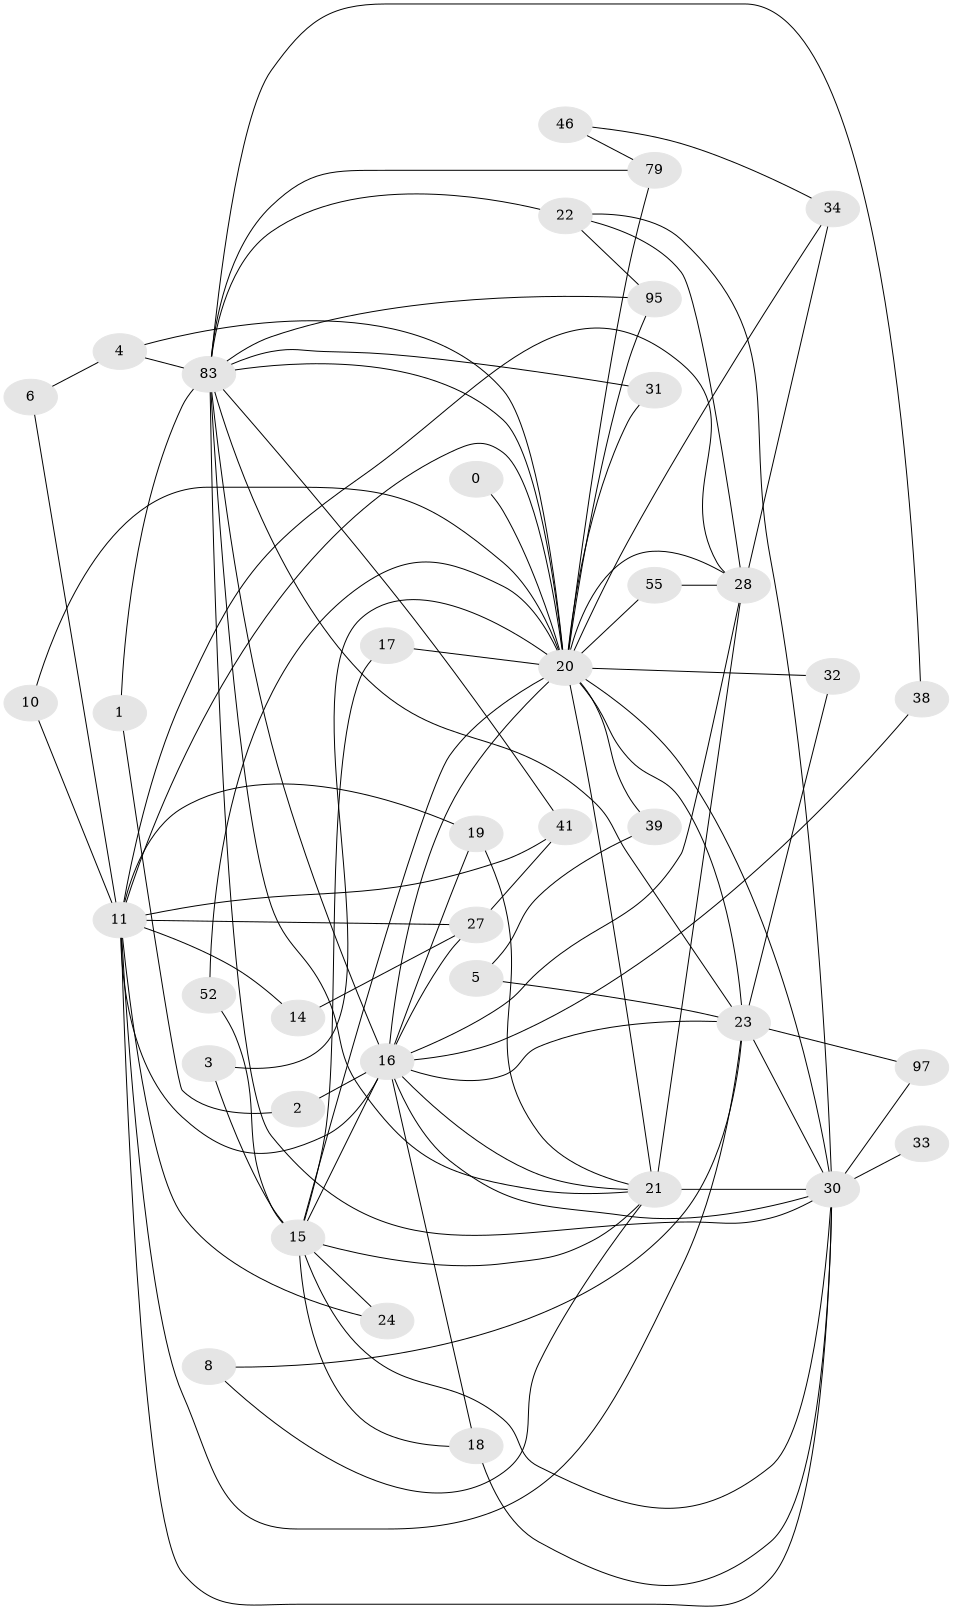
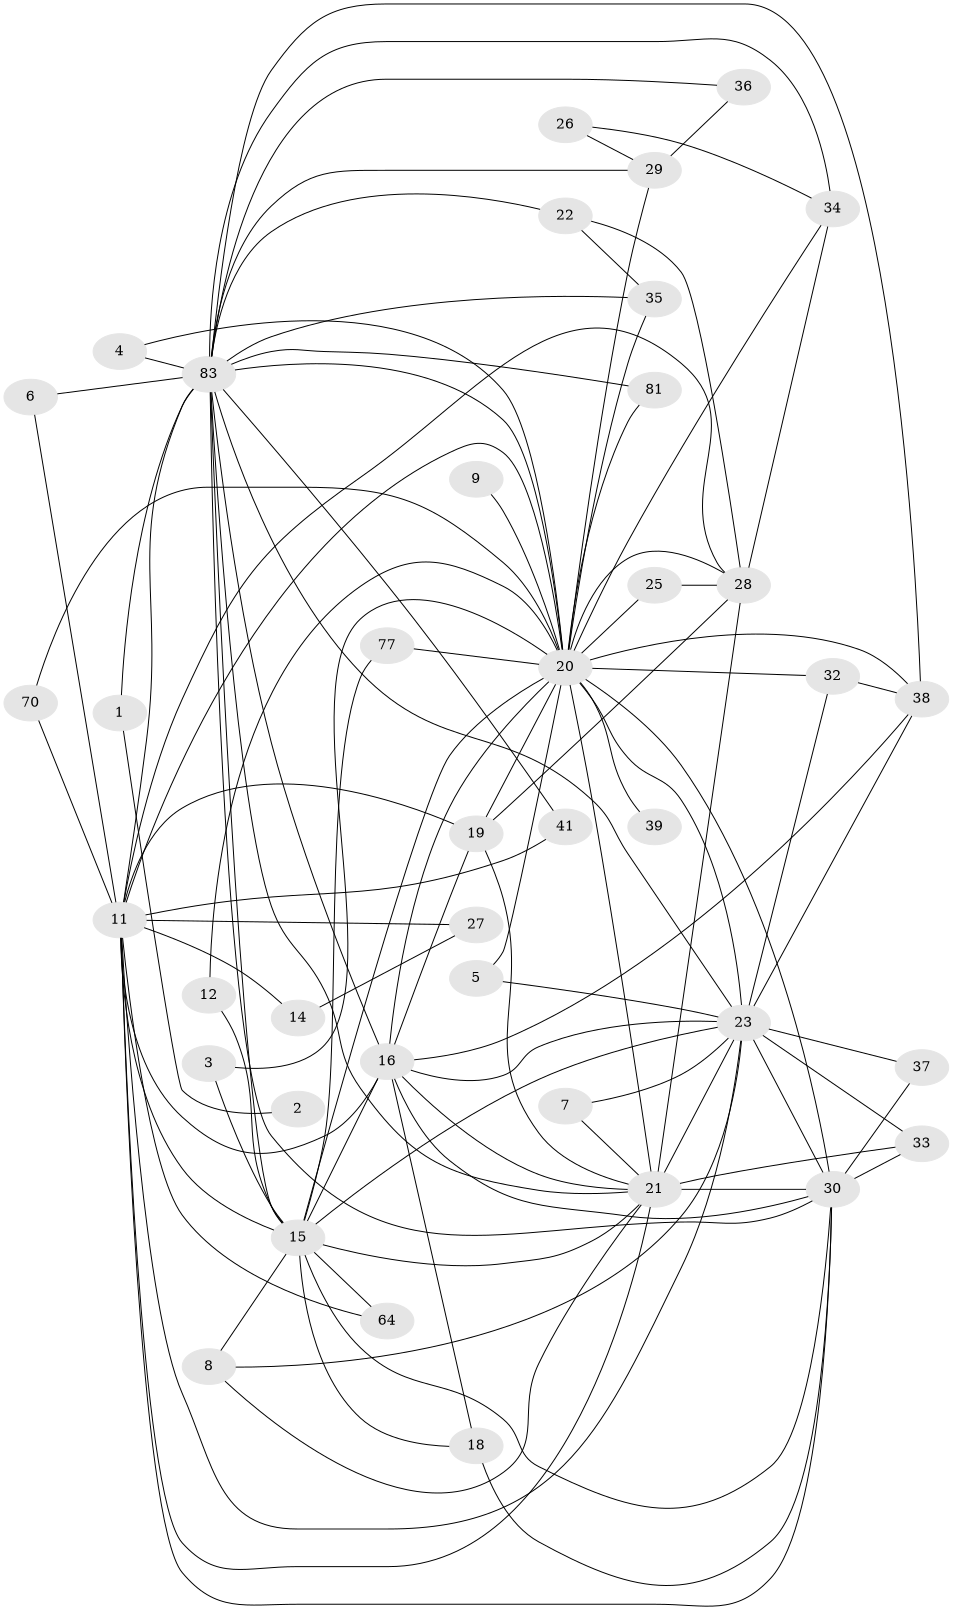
none -> (455, 42)
none -> (744, 87)
(565, 125) -> (565, 125)
(655, 170) -> (655, 170)
(655, 299) -> (655, 299)
(75, 374) -> (120, 386)
(655, 390) -> (655, 390)
(476, 479) -> (476, 479)
(655, 585) -> (655, 585)
none -> (754, 634)
none -> (152, 643)
(387, 646) -> (387, 646)
(785, 647) -> none
none -> (877, 688)
(31, 703) -> (31, 703)
none -> (523, 747)
none -> (231, 810)
none -> (833, 861)
(521, 876) -> none
(549, 887) -> (532, 827)
(646, 897) -> (611, 711)
(425, 990) -> none
(209, 995) -> (209, 995)
(922, 1067) -> (922, 1067)
none -> (833, 1083)
(343, 1085) -> none
none -> (503, 1097)
none -> (565, 1106)
none -> (699, 1106)
none -> (159, 1127)
none -> (787, 1163)
none -> (253, 1302)
(387, 1321) -> (387, 1321)
none -> (215, 1566)
